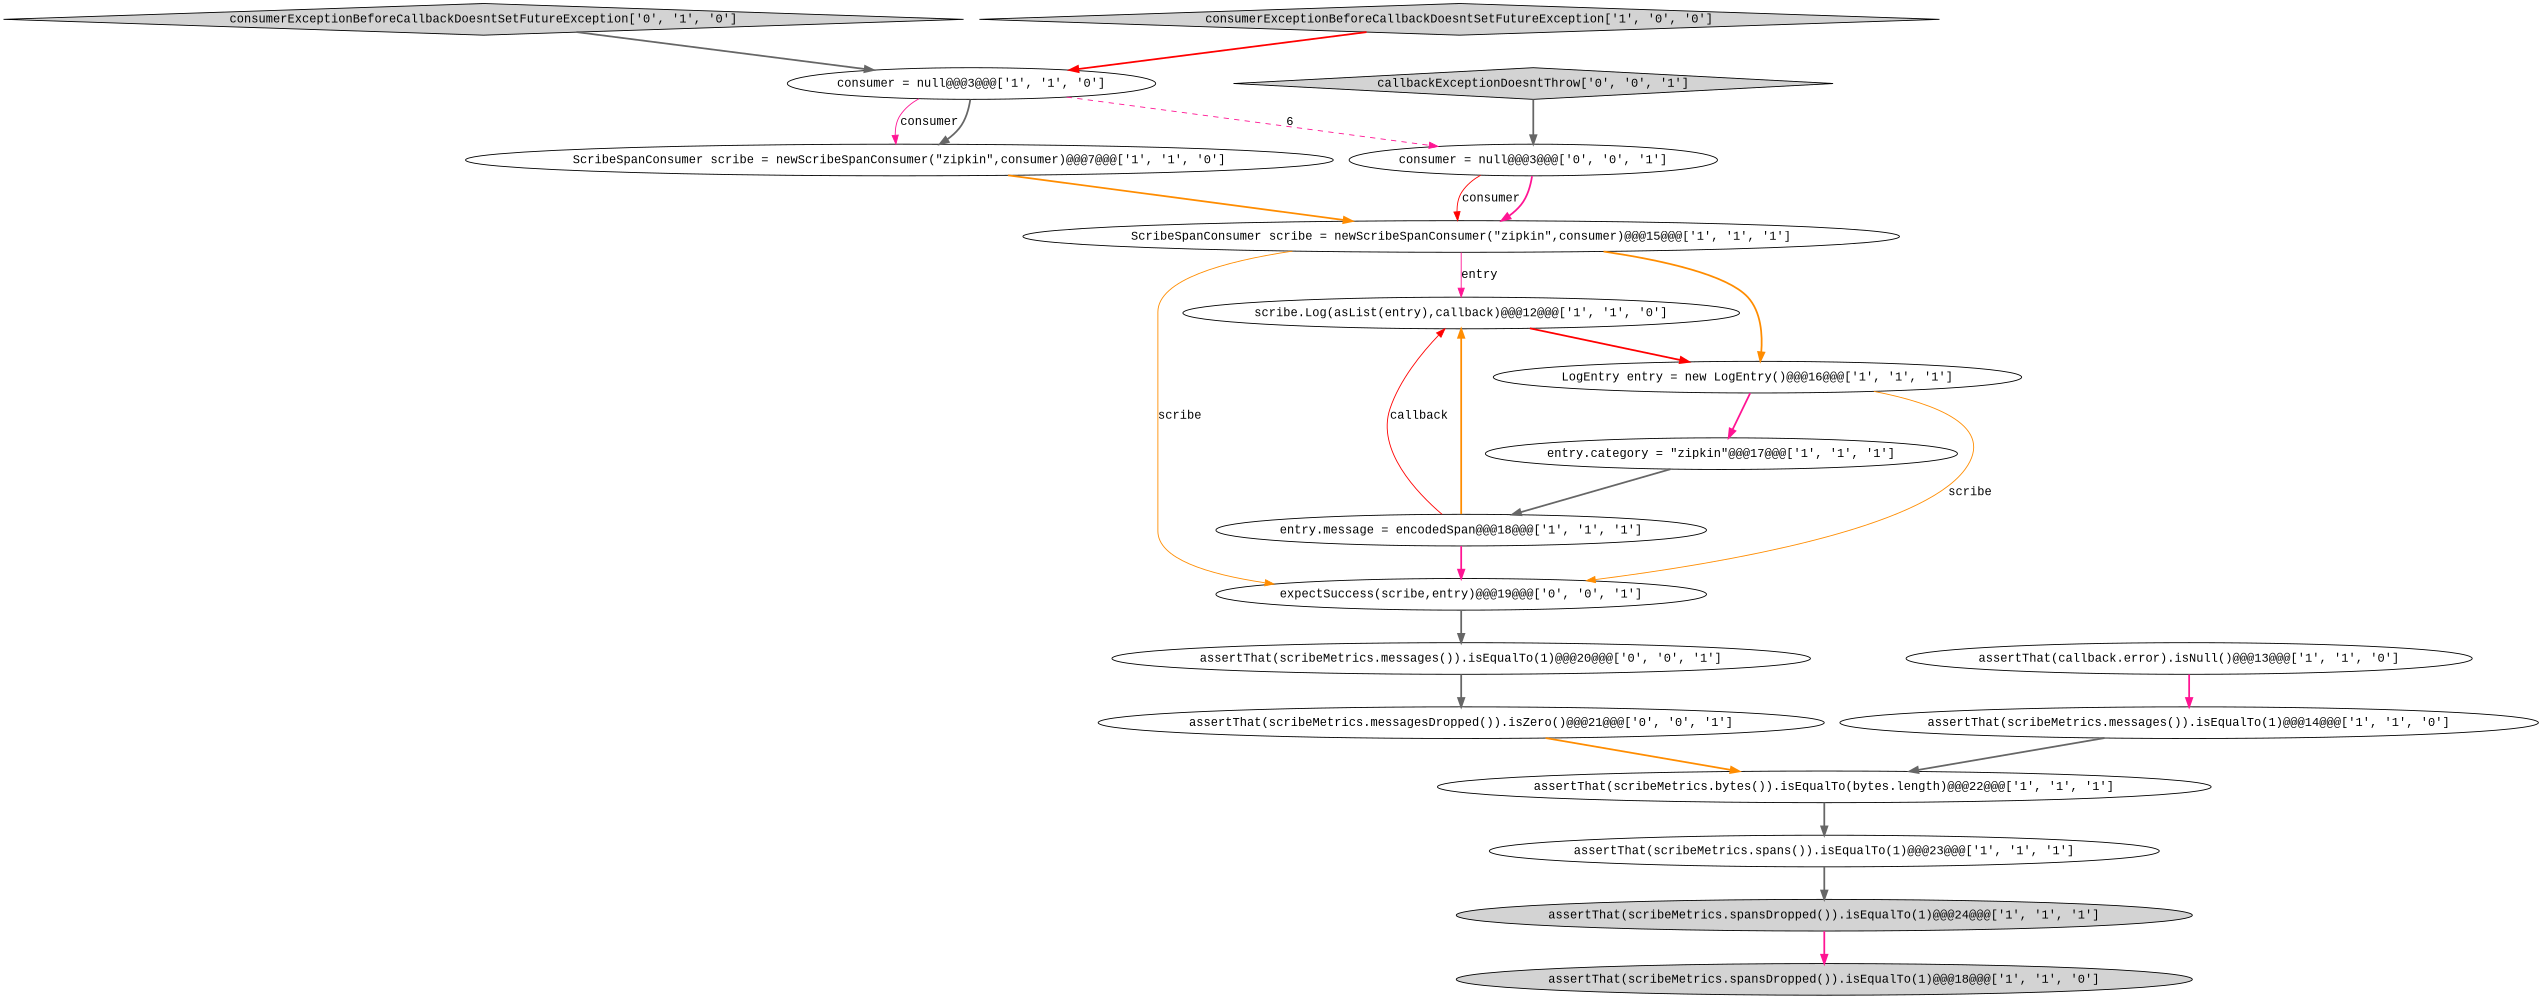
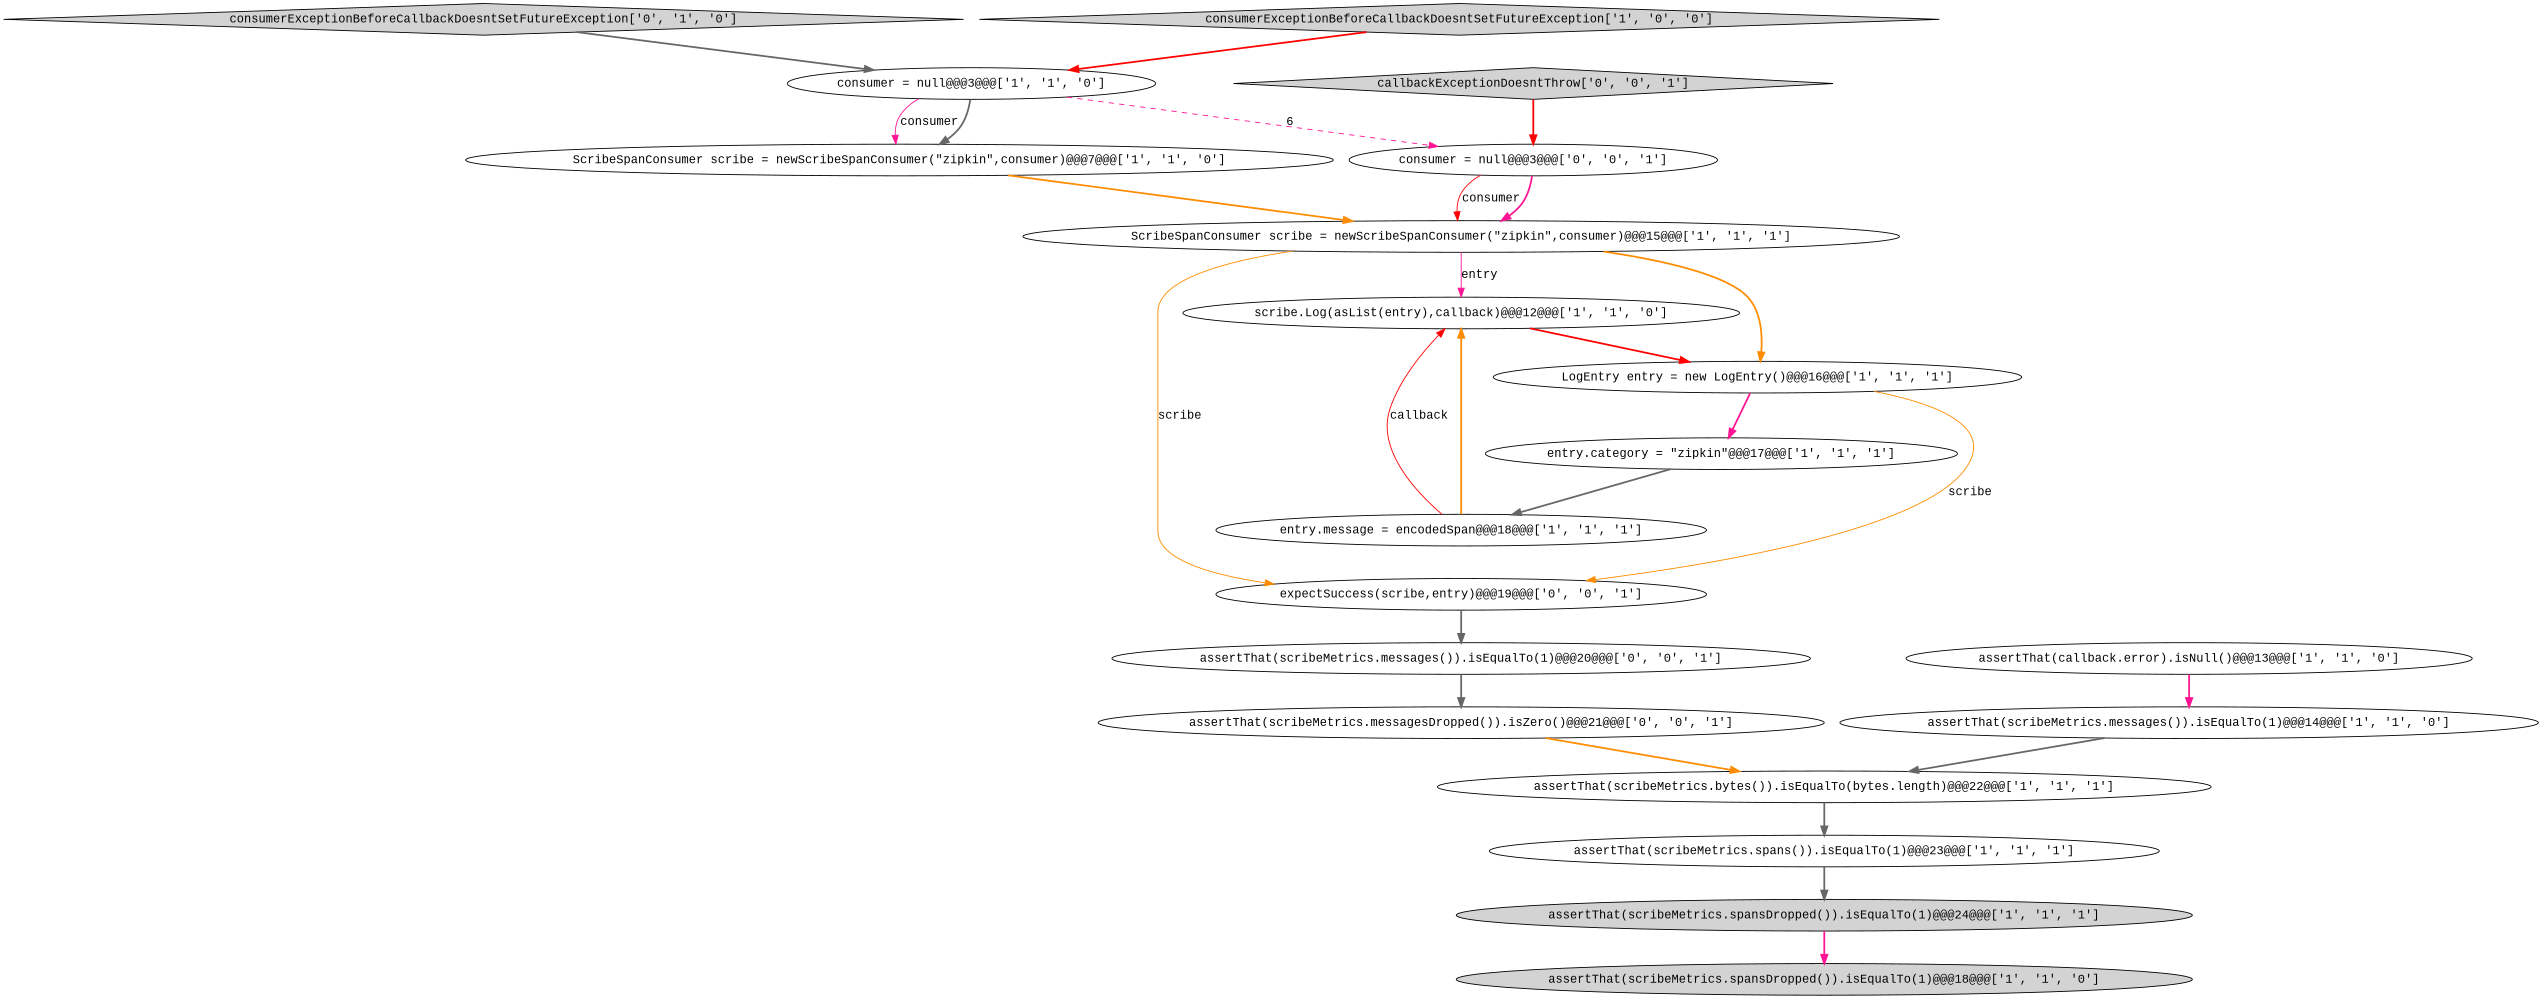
(1533, 117) -> (1533, 117)
(1461, 558) -> none
